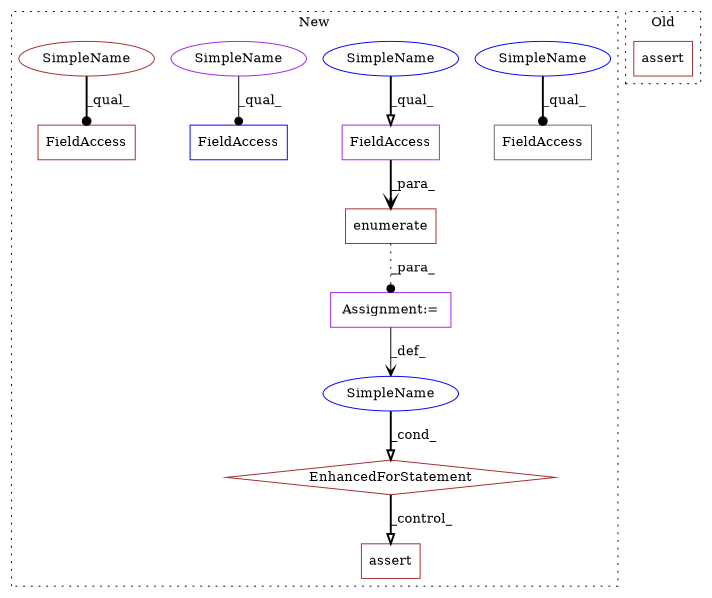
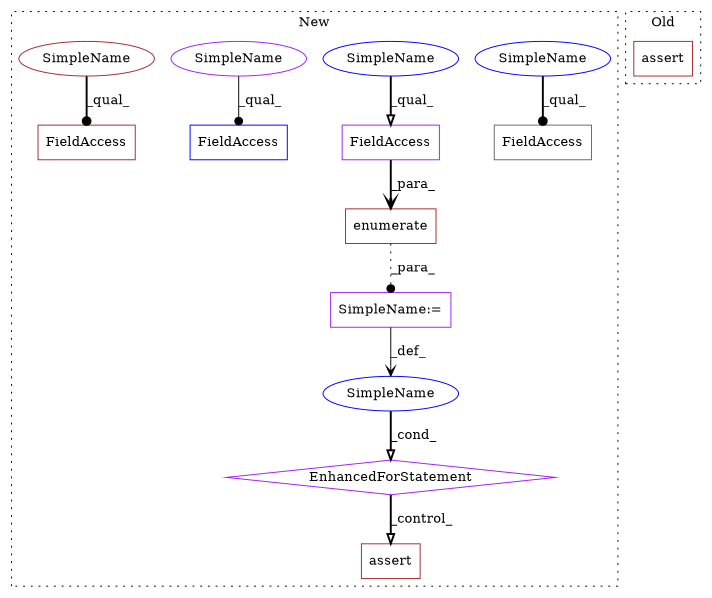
(391, 310) -> (391, 310)
(391, 477) -> (391, 477)
